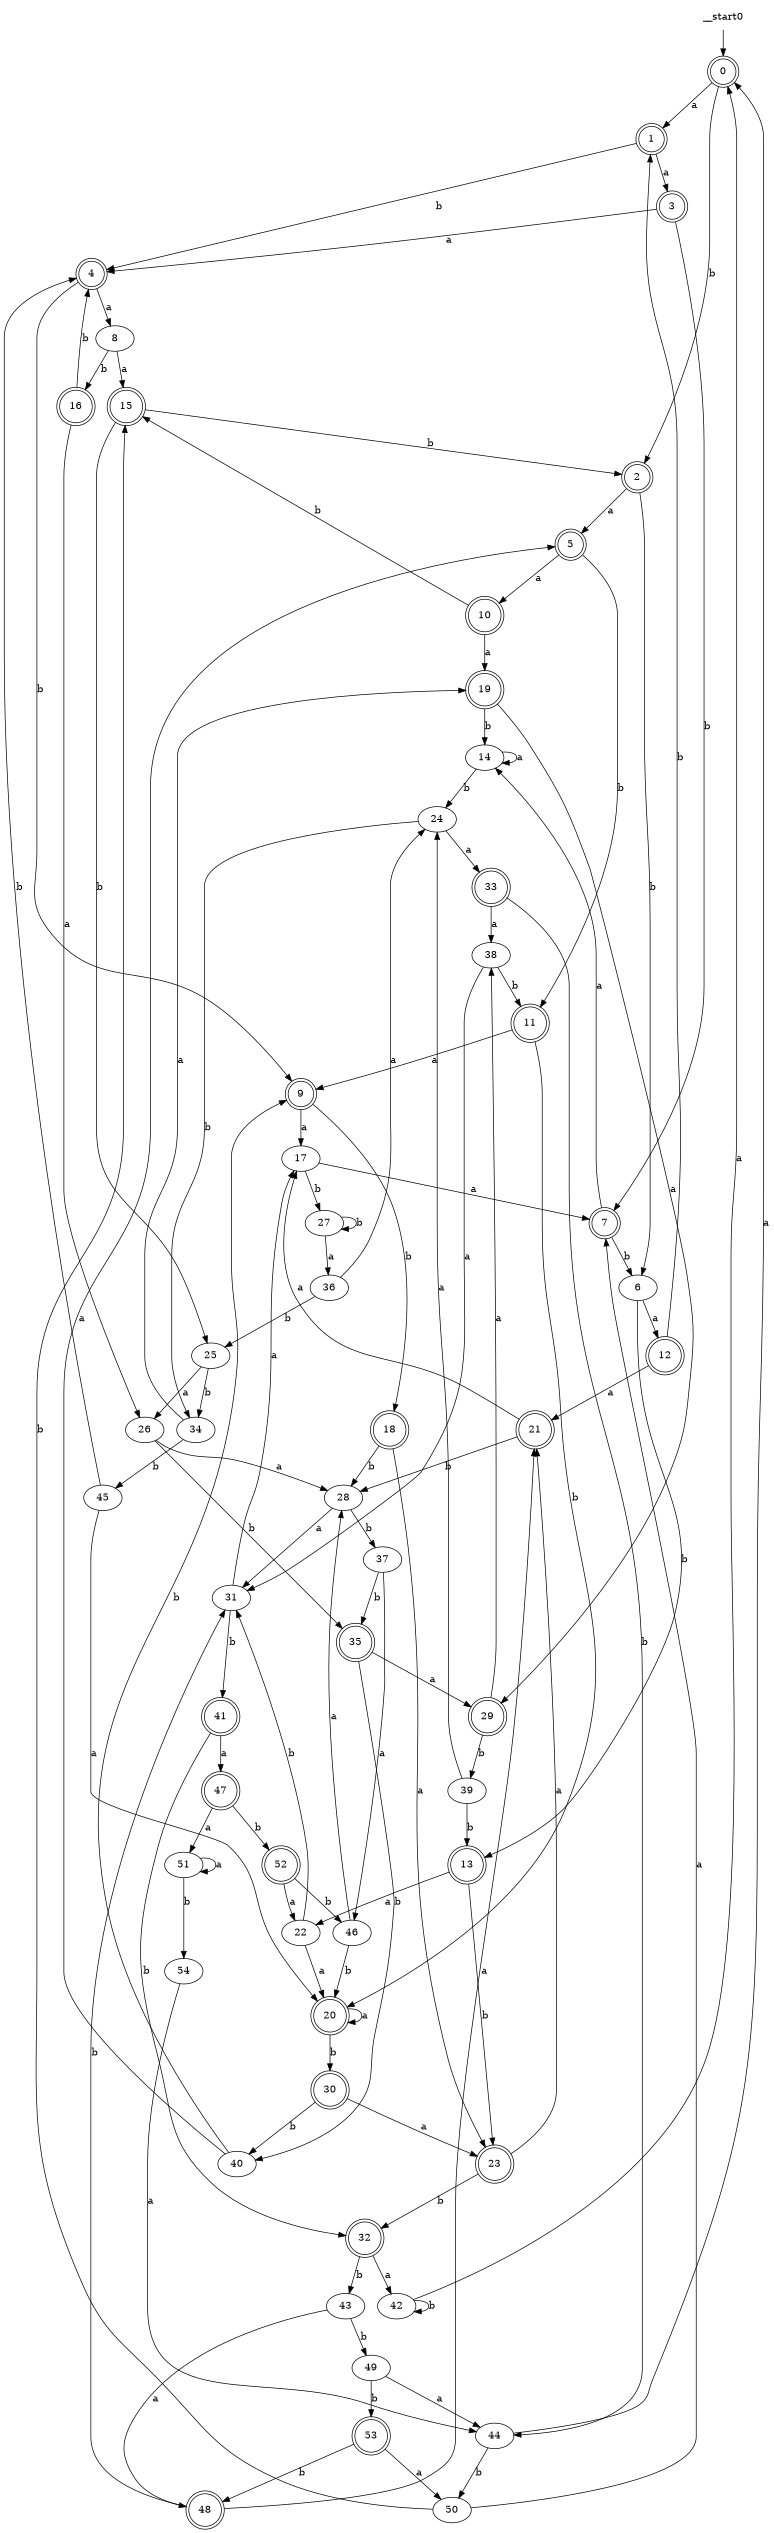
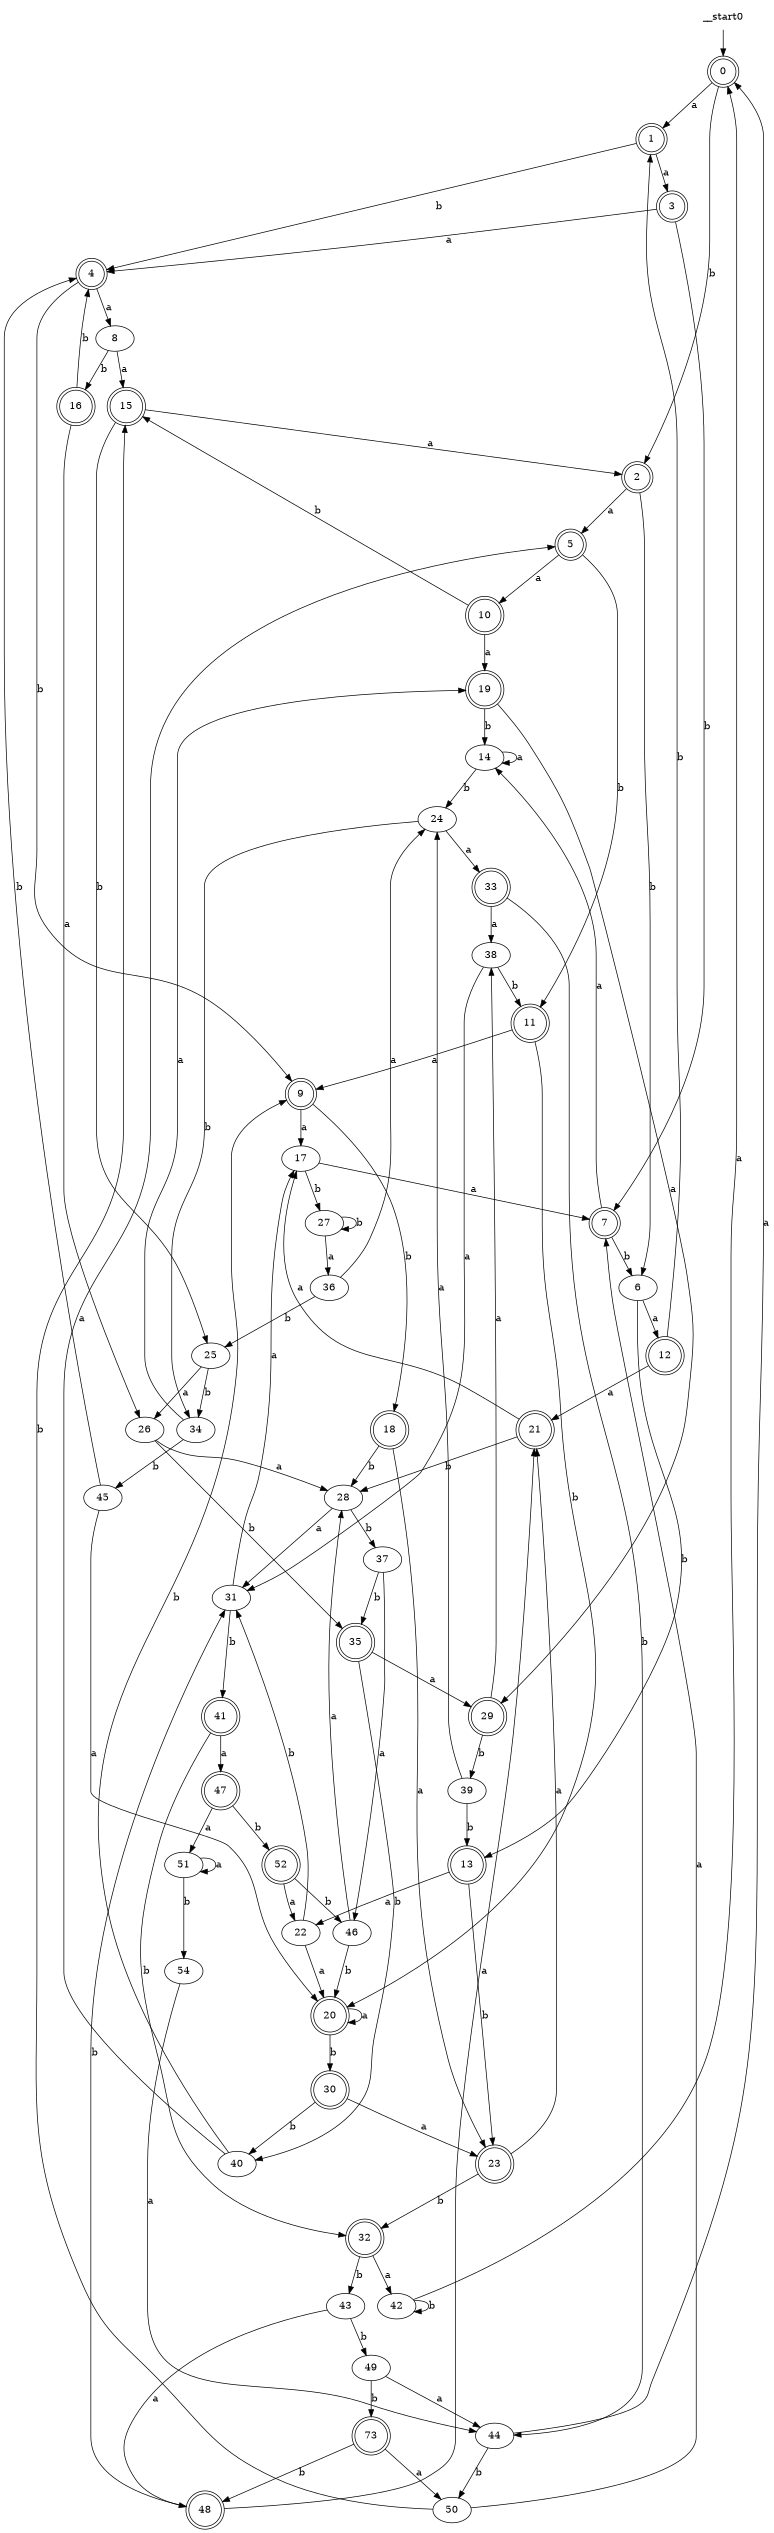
(431, 444) -> (430, 444)
(371, 2436) -> (371, 2436)
